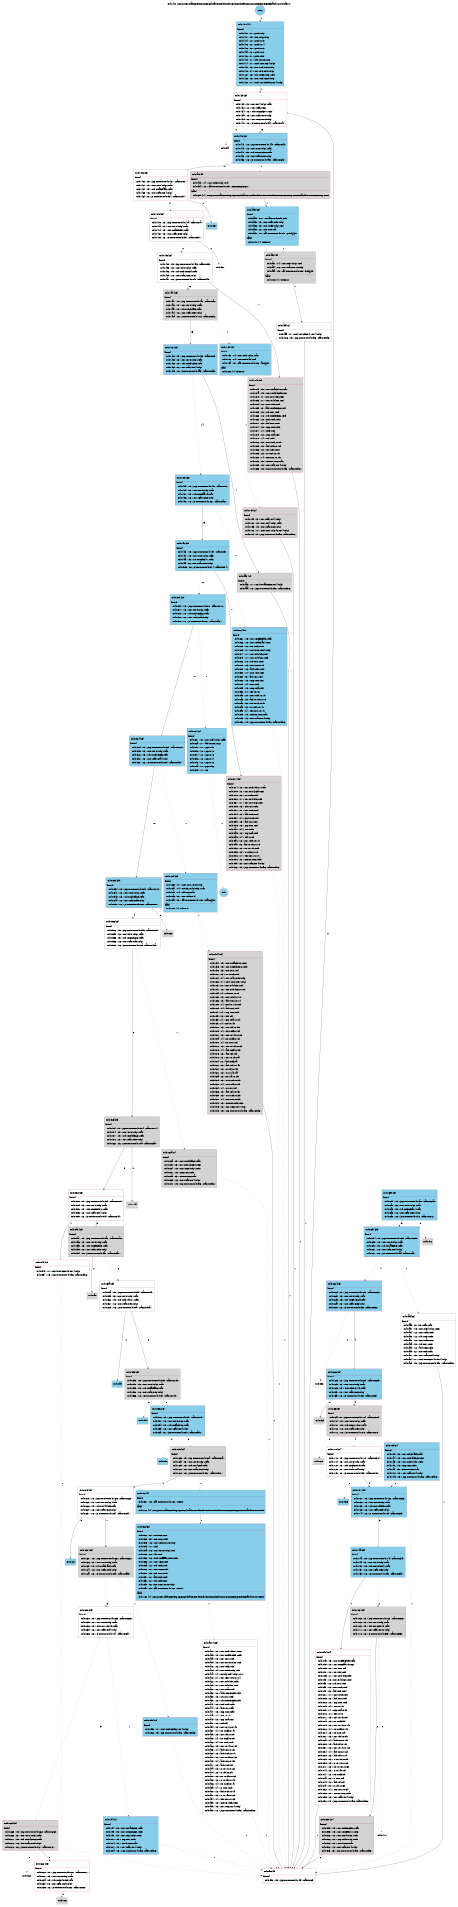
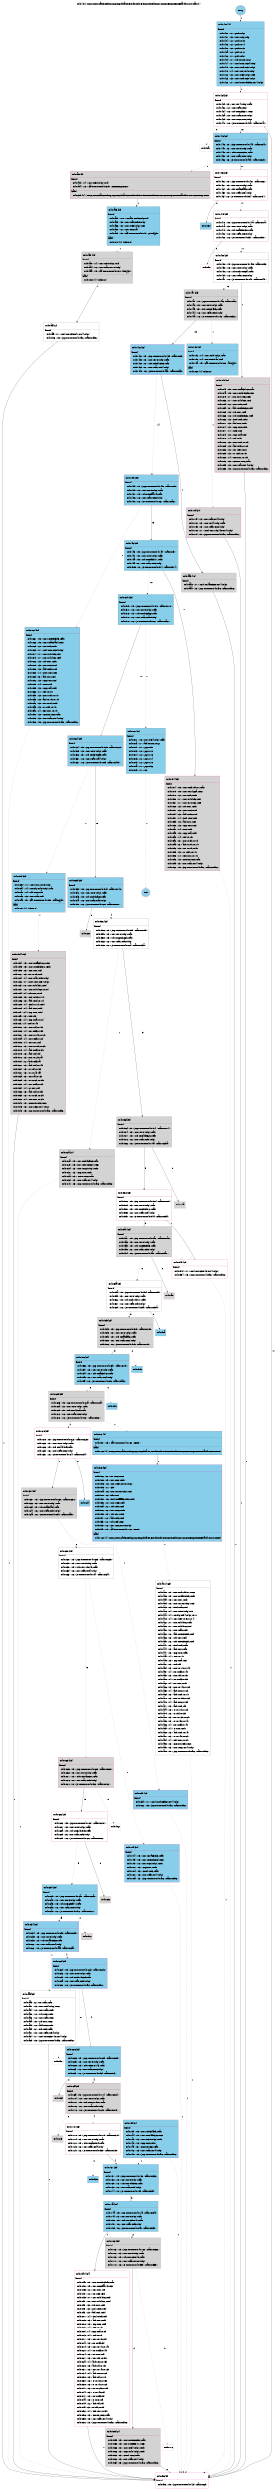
none -> (75, 1863)
